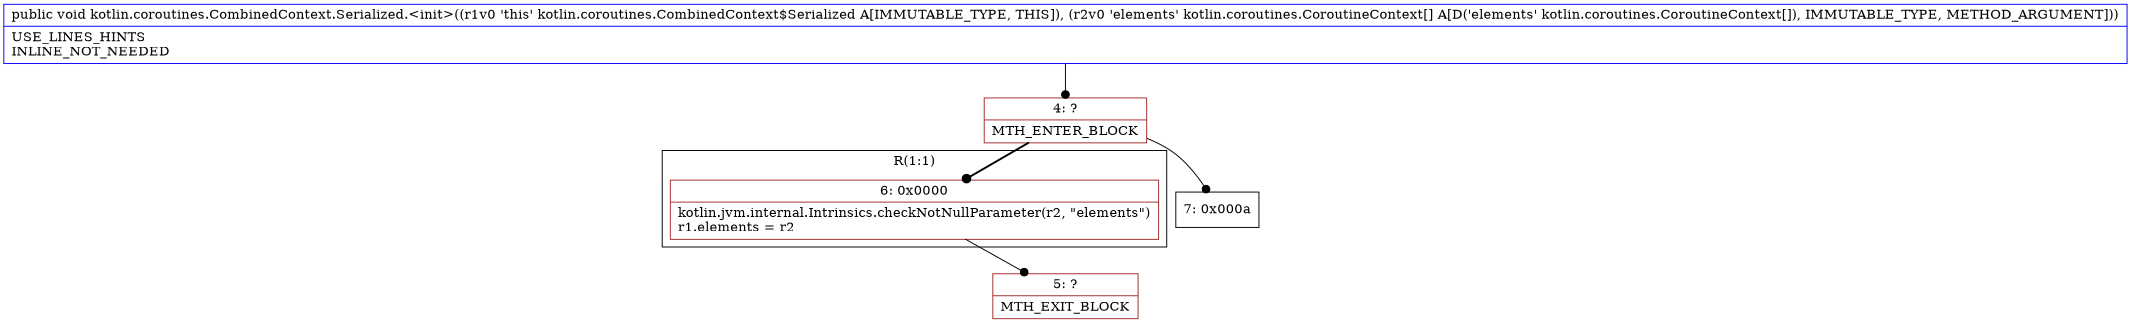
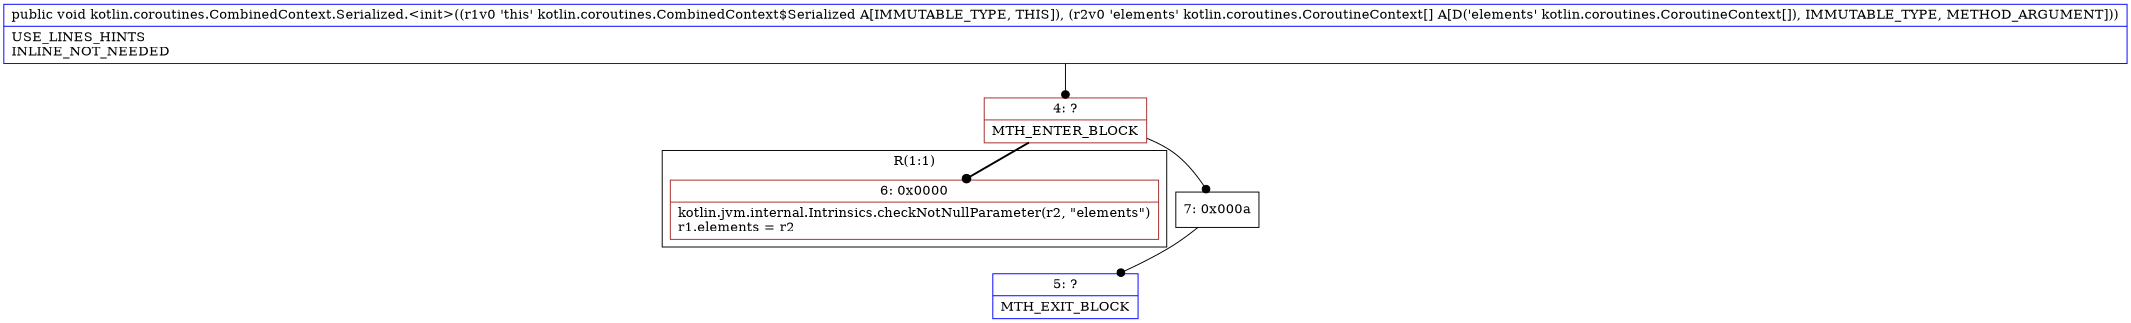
(993, 255) -> (1159, 254)
(1065, 296) -> (1065, 296)
